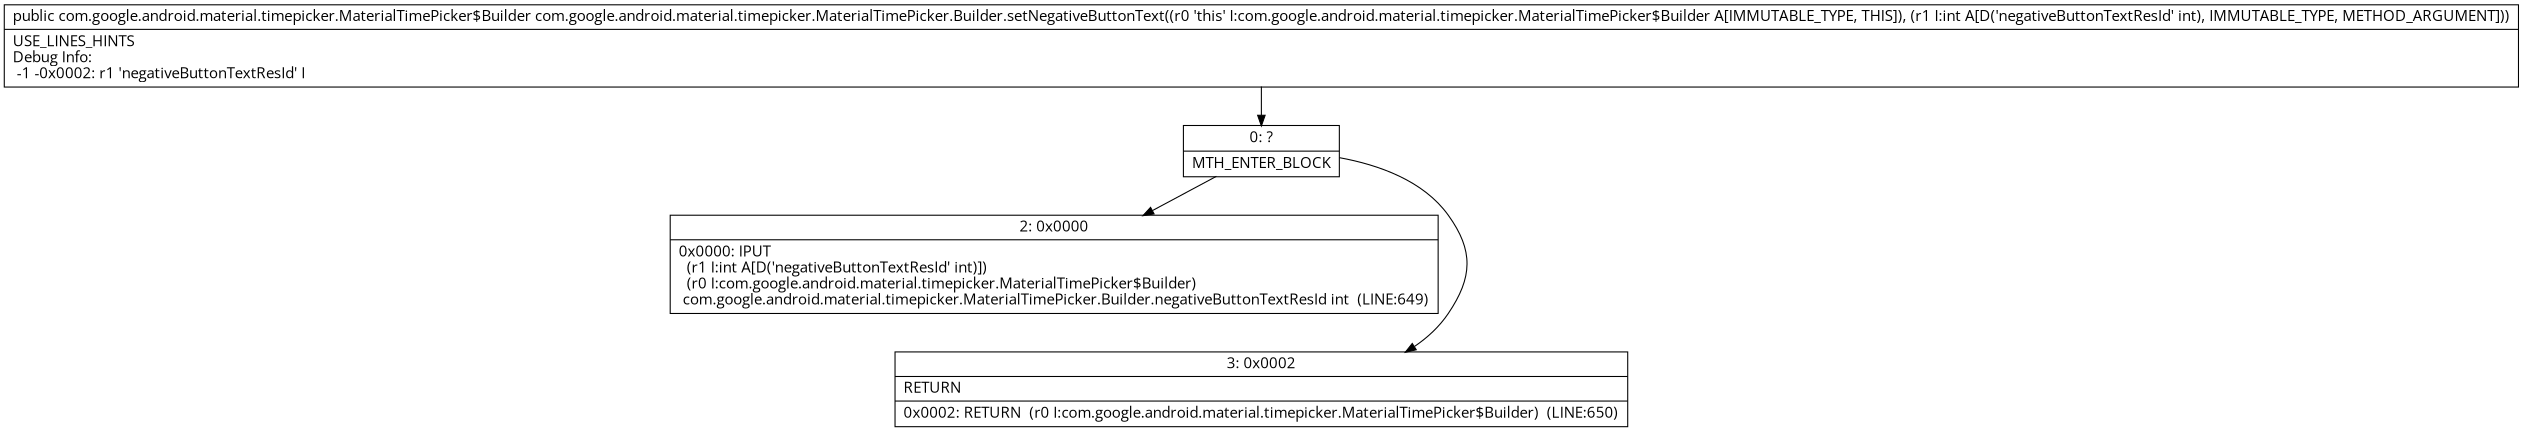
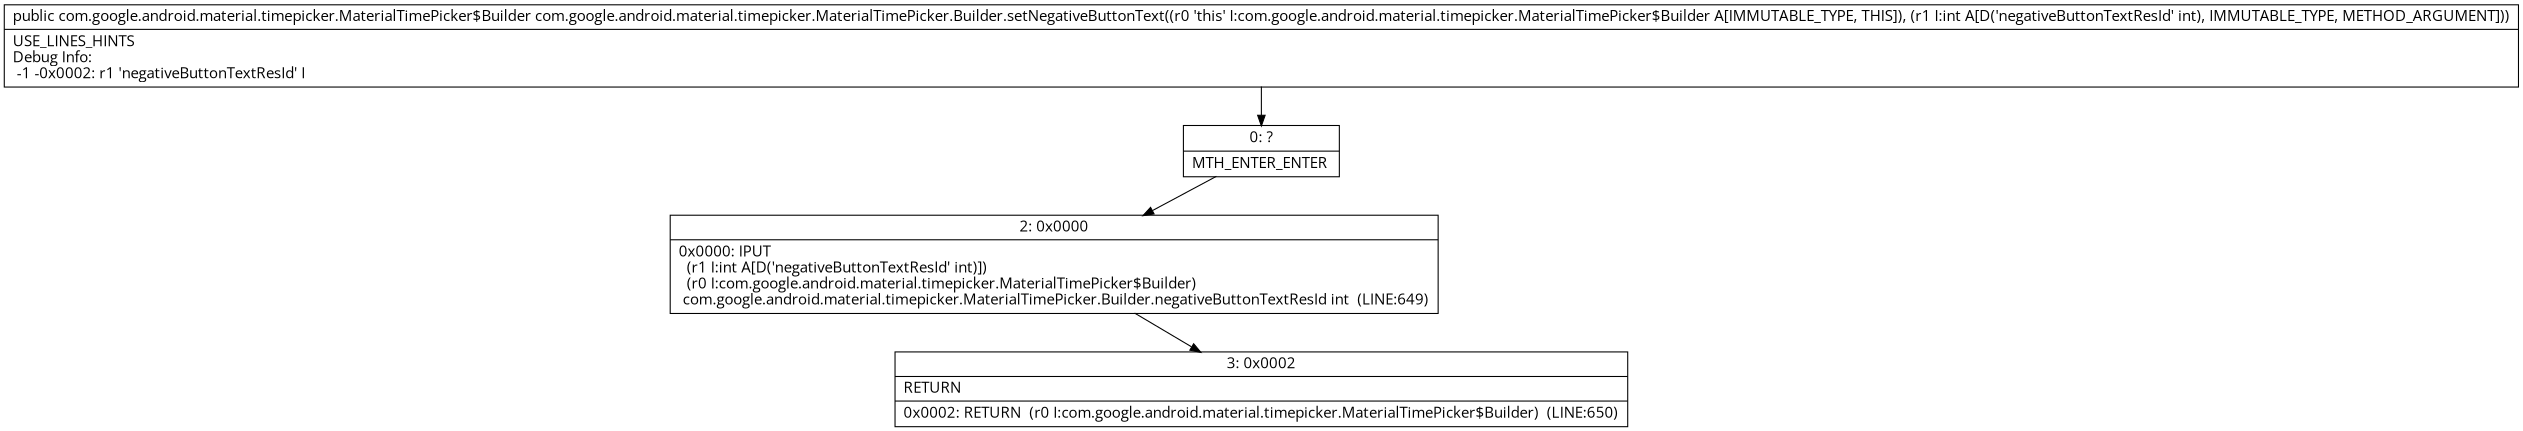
(1261, 163) -> (1260, 163)
(1456, 227) -> (1163, 330)
